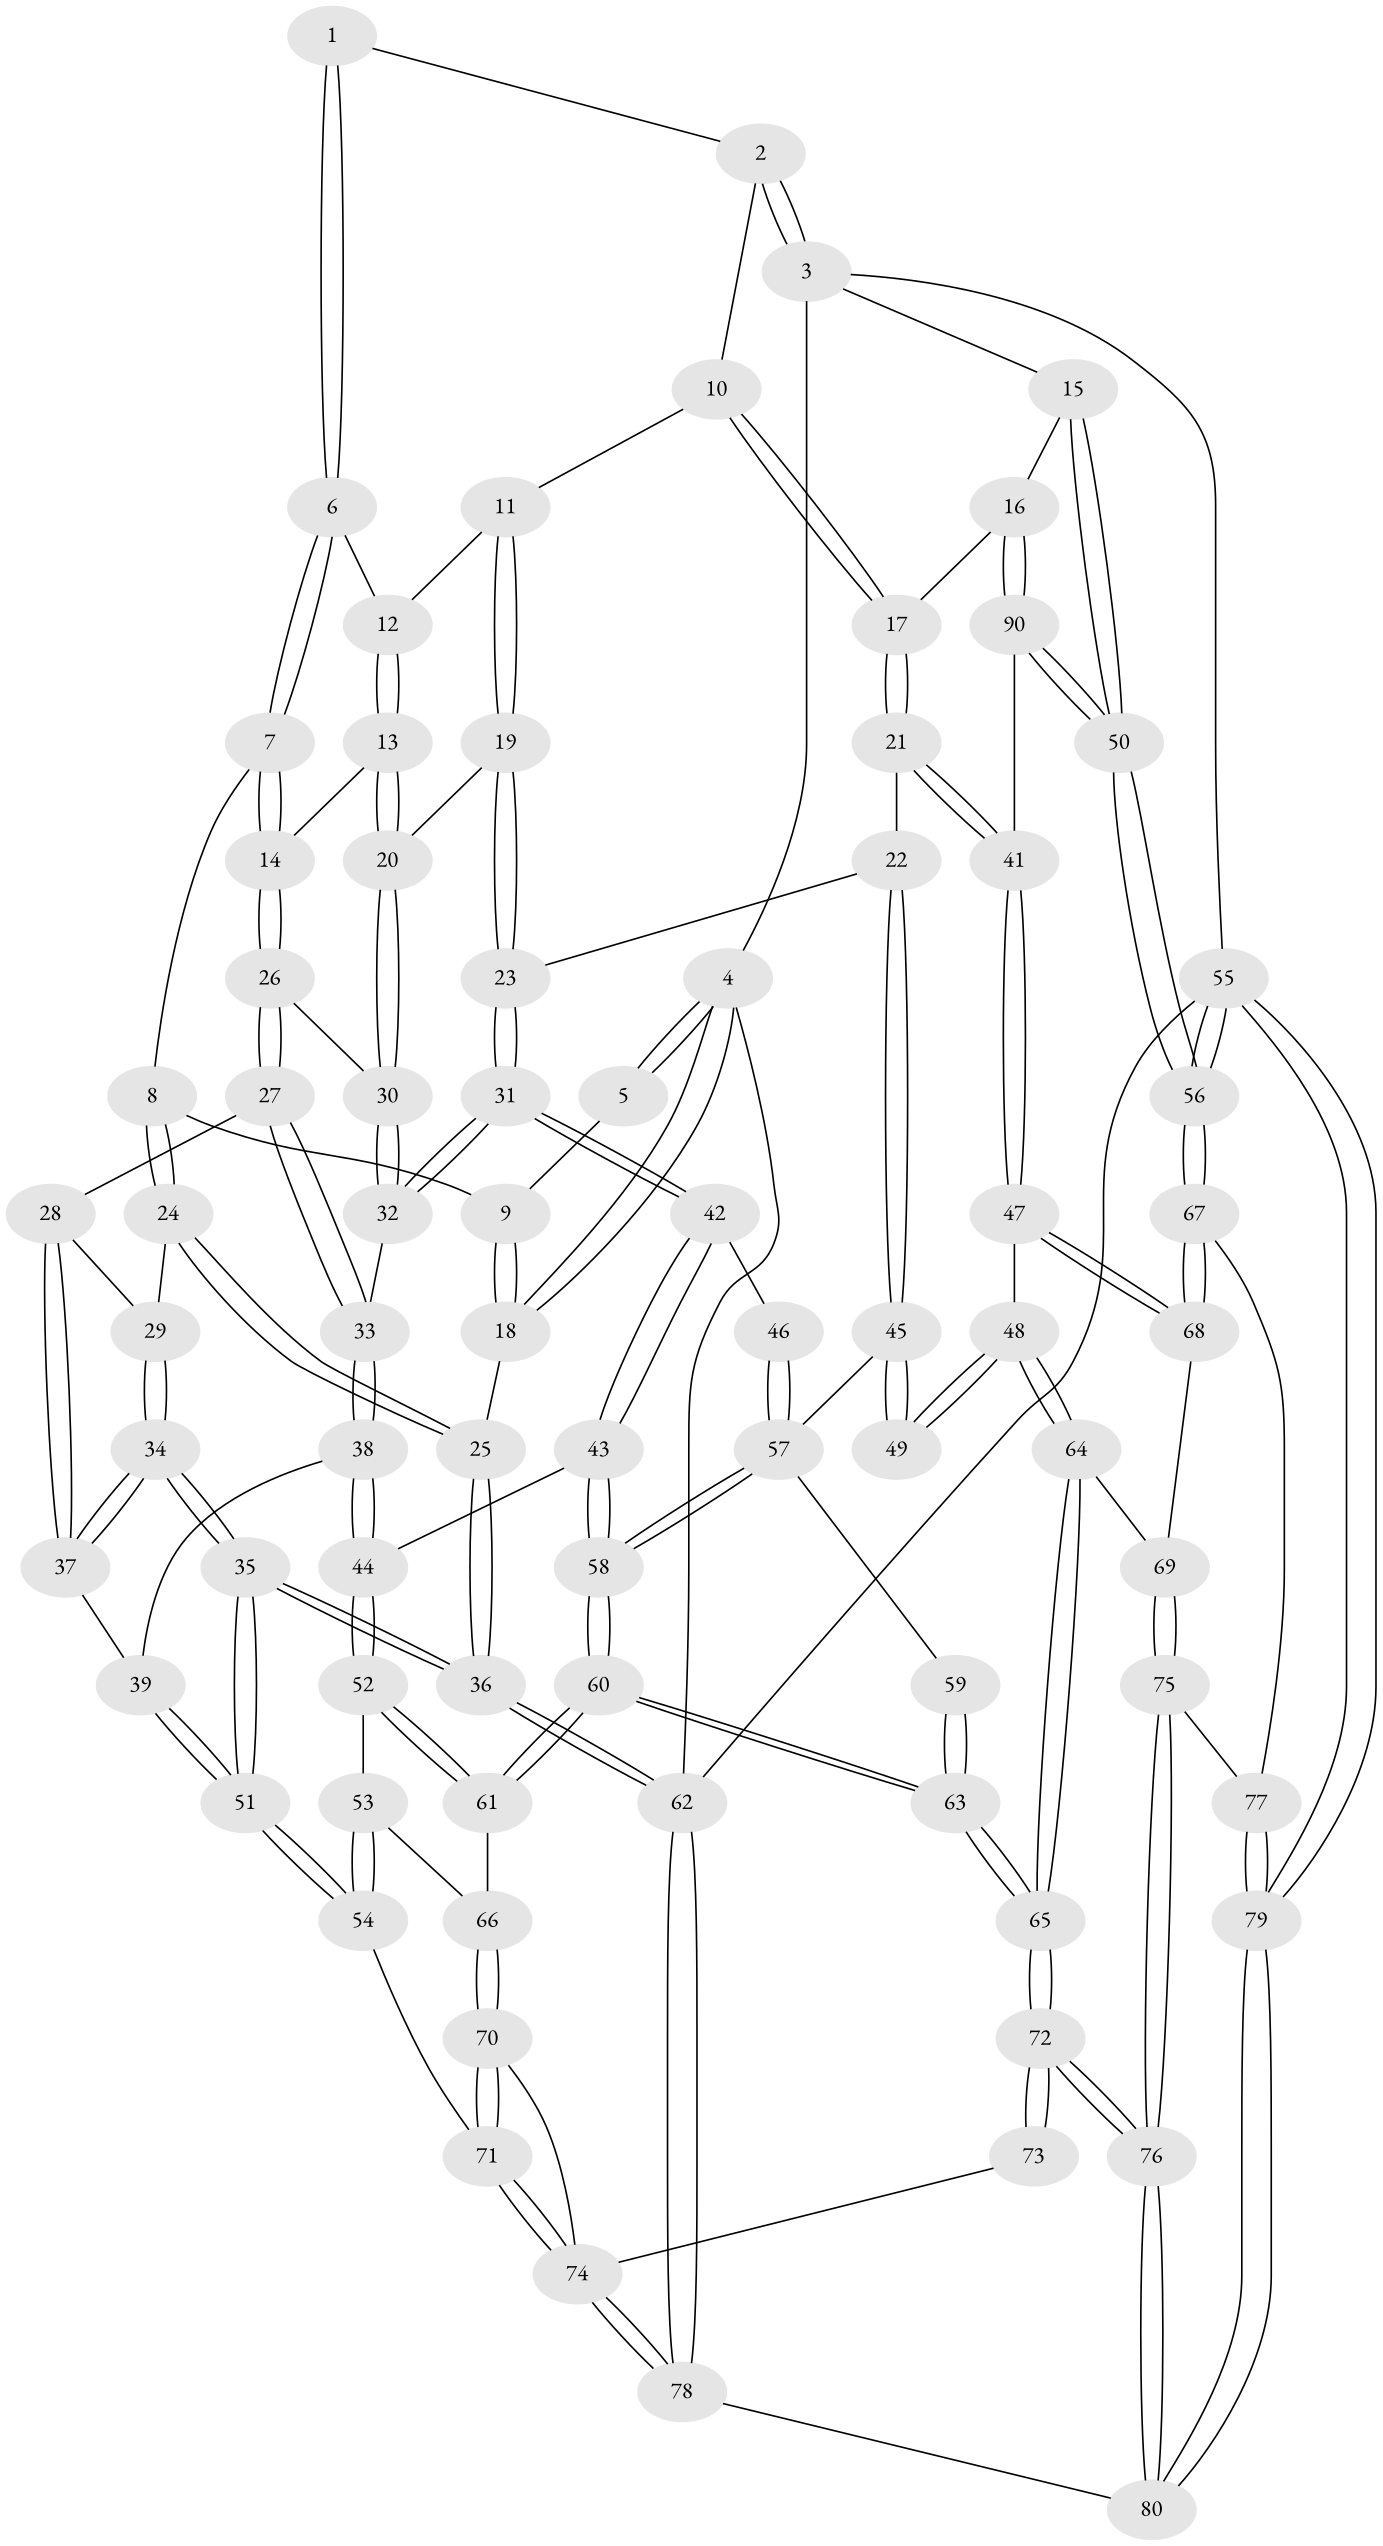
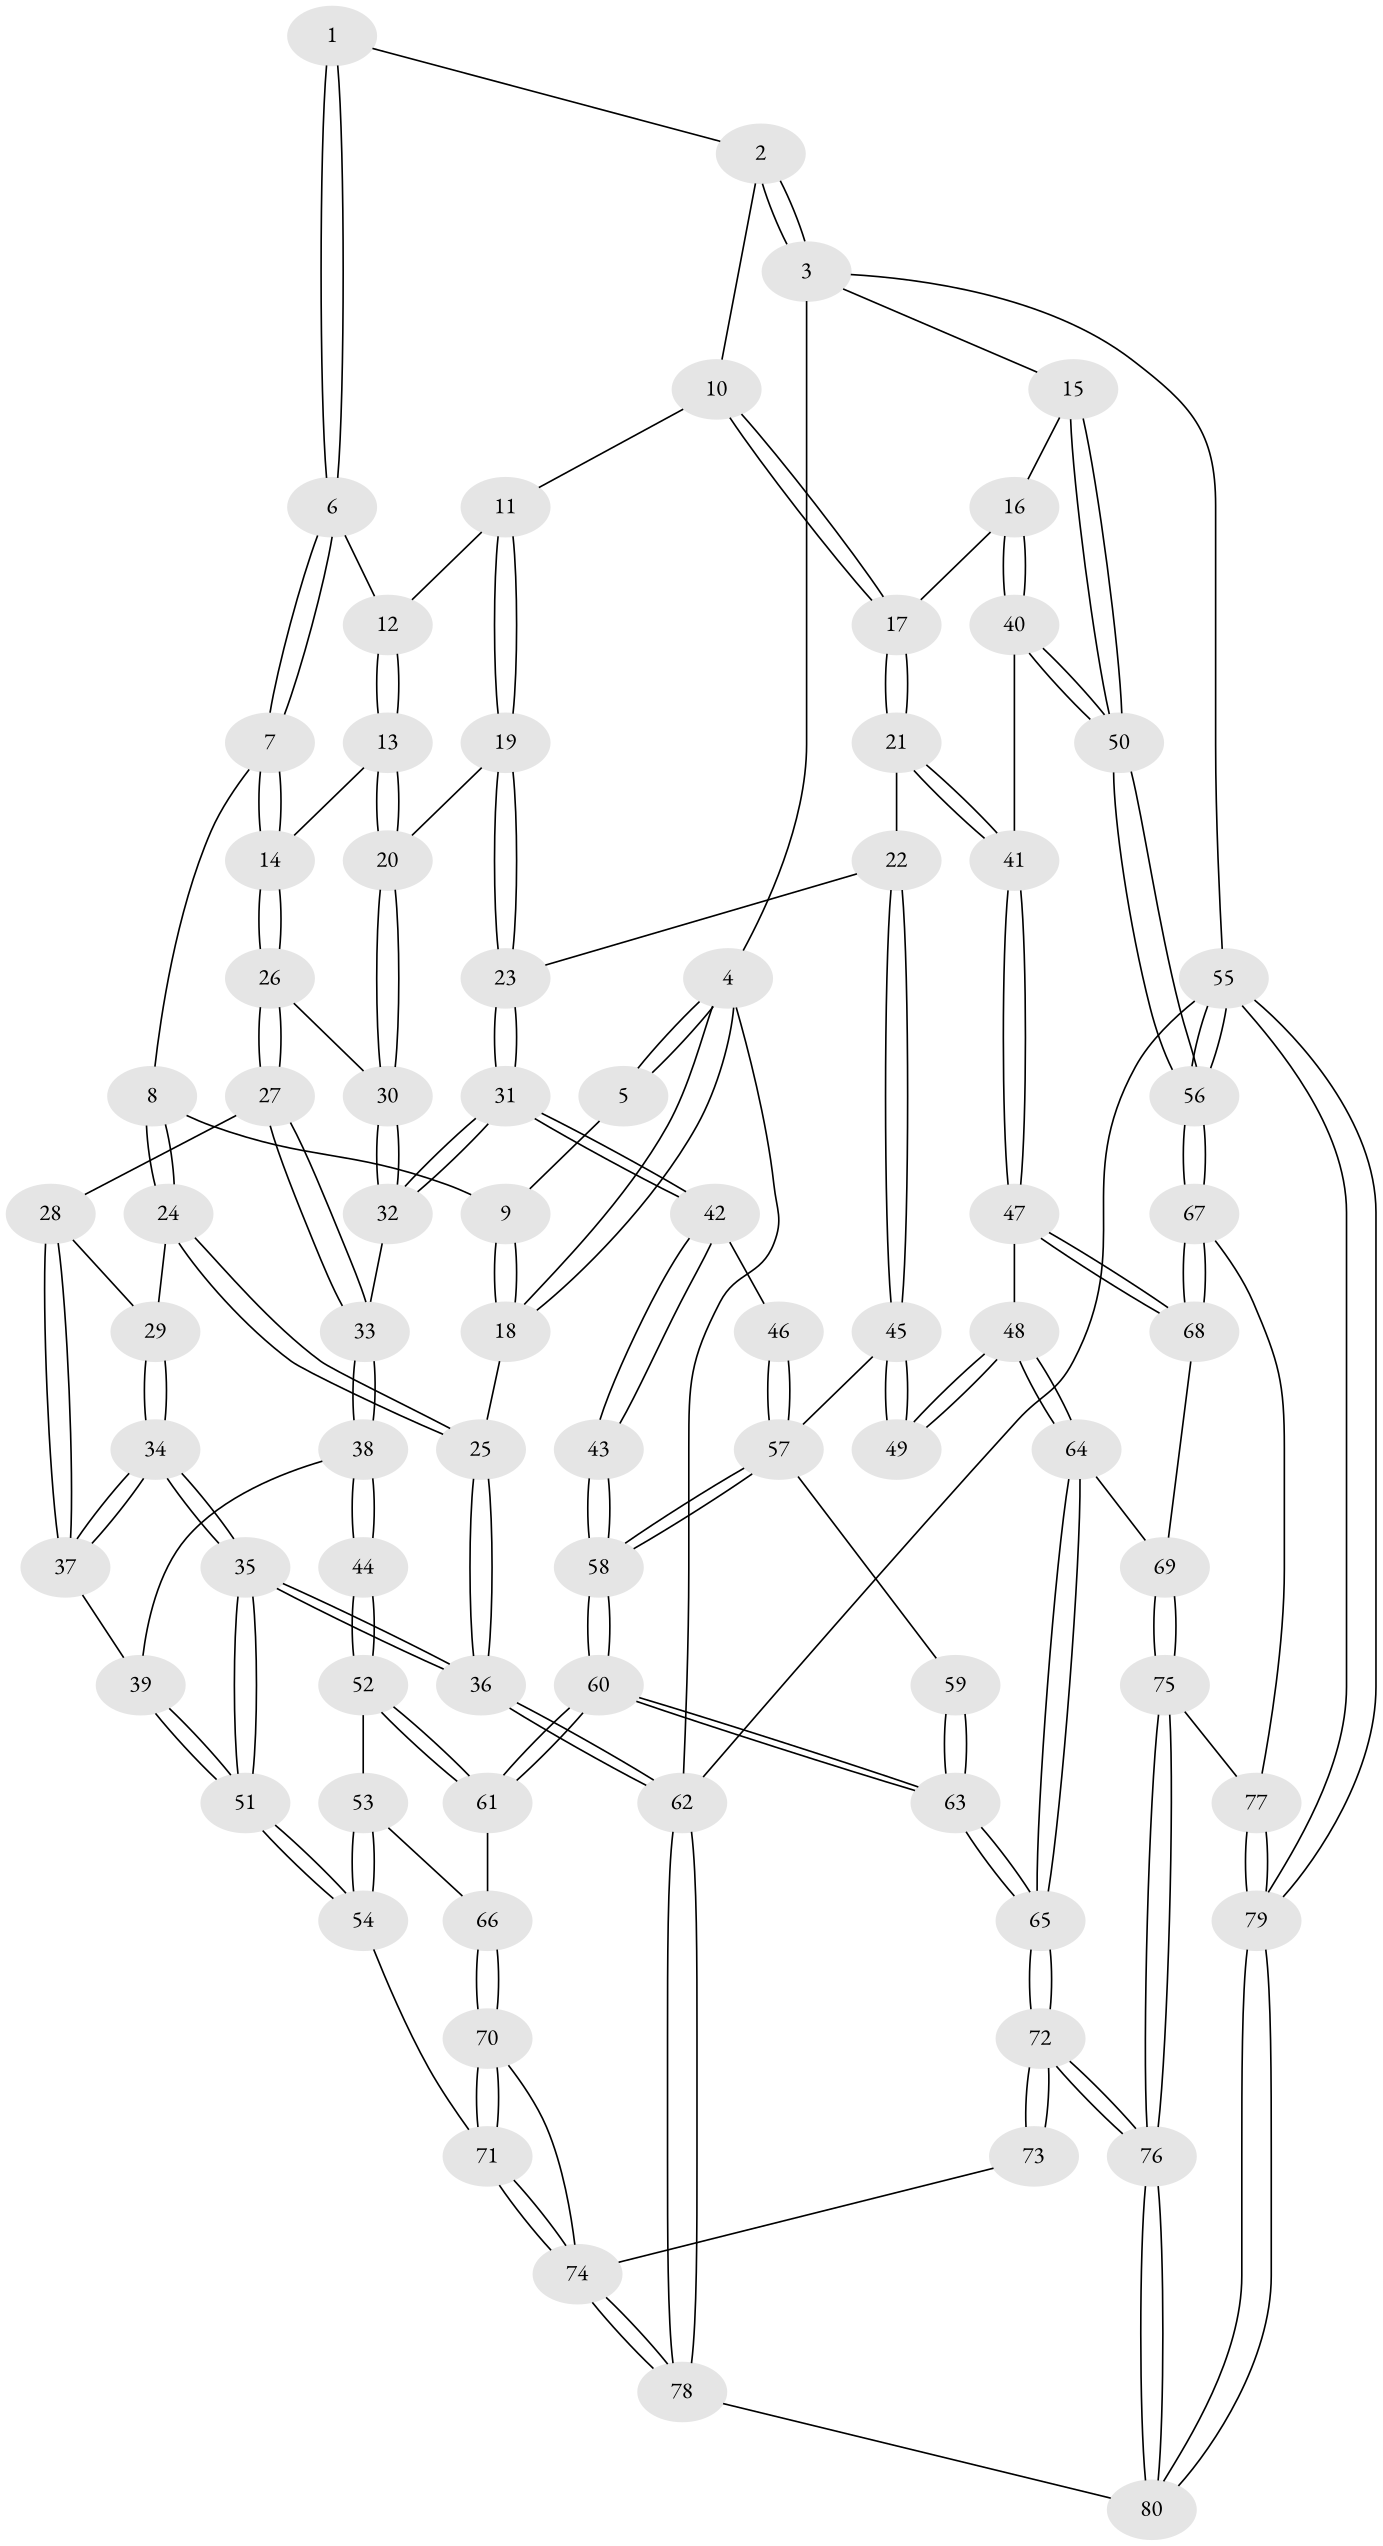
(1014, 625) -> (1014, 625)
(502, 1498) -> none
